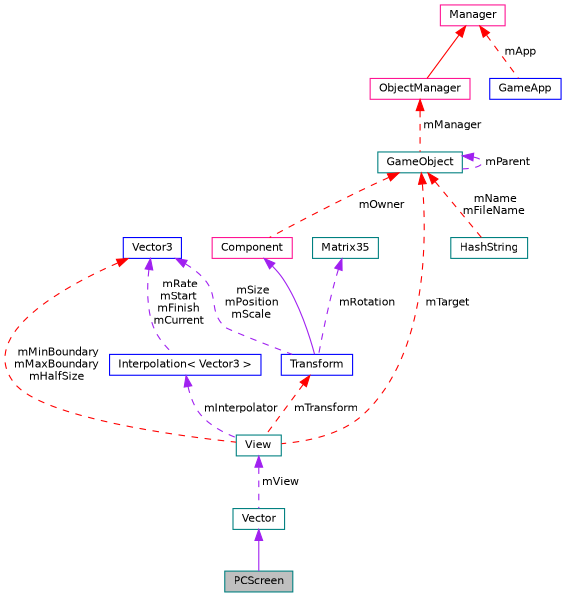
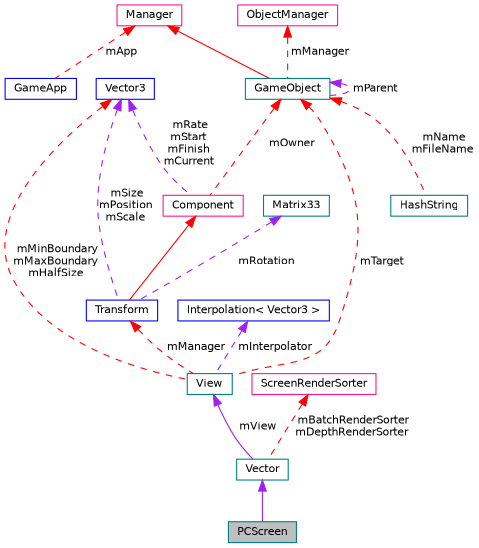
(443, 57) -> (223, 55)
(345, 248) -> (296, 206)
(298, 308) -> (159, 262)
(150, 316) -> (156, 157)
none -> (314, 384)
(325, 409) -> (194, 347)
(259, 488) -> (233, 434)
